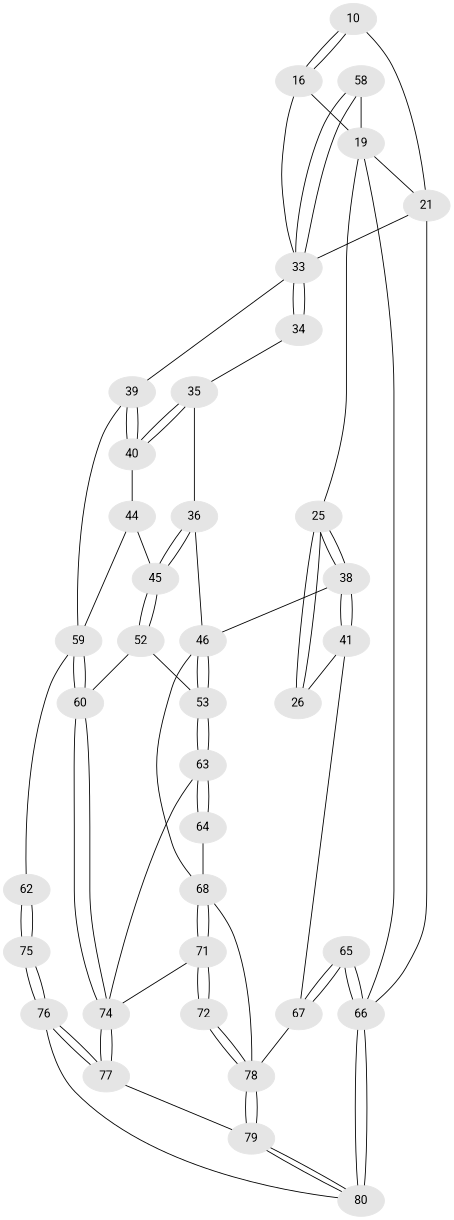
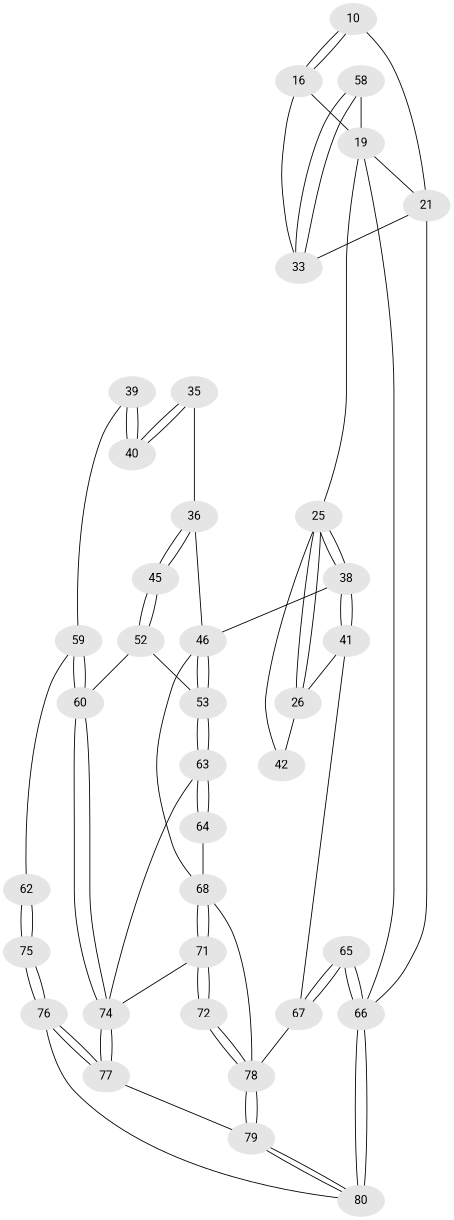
(216, 330) -> none
(299, 330) -> none
(132, 517) -> none
none -> (282, 765)
